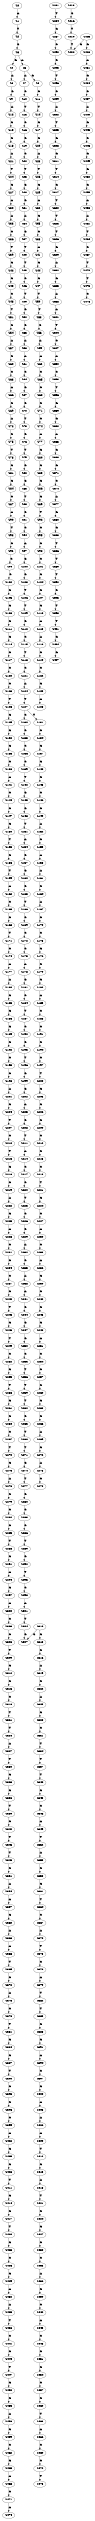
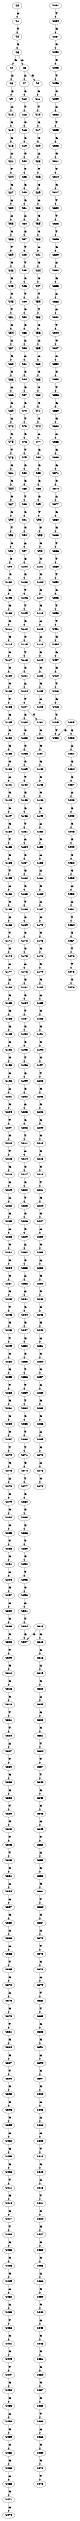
(12, 512) -> (12, 512)
none -> (55, 676)
